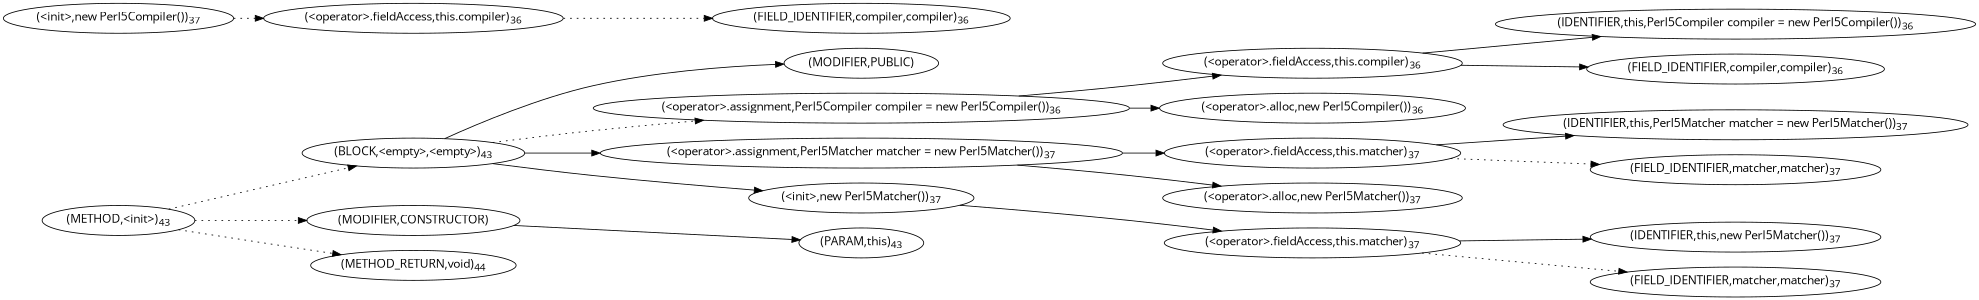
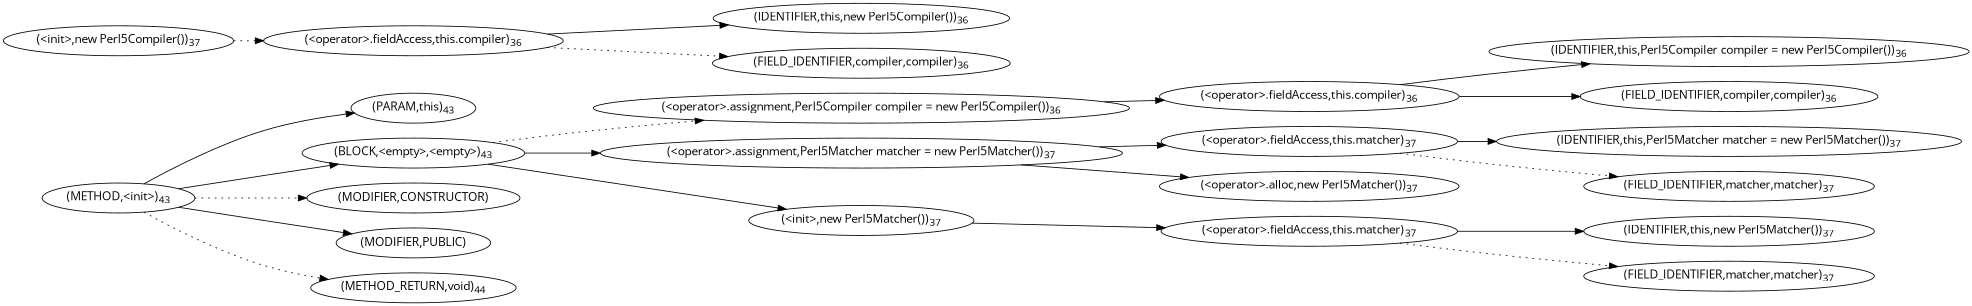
none -> (861, 18)
(606, 83) -> (261, 220)
(1312, 108) -> none
(259, 188) -> (254, 177)
(653, 232) -> (241, 138)
